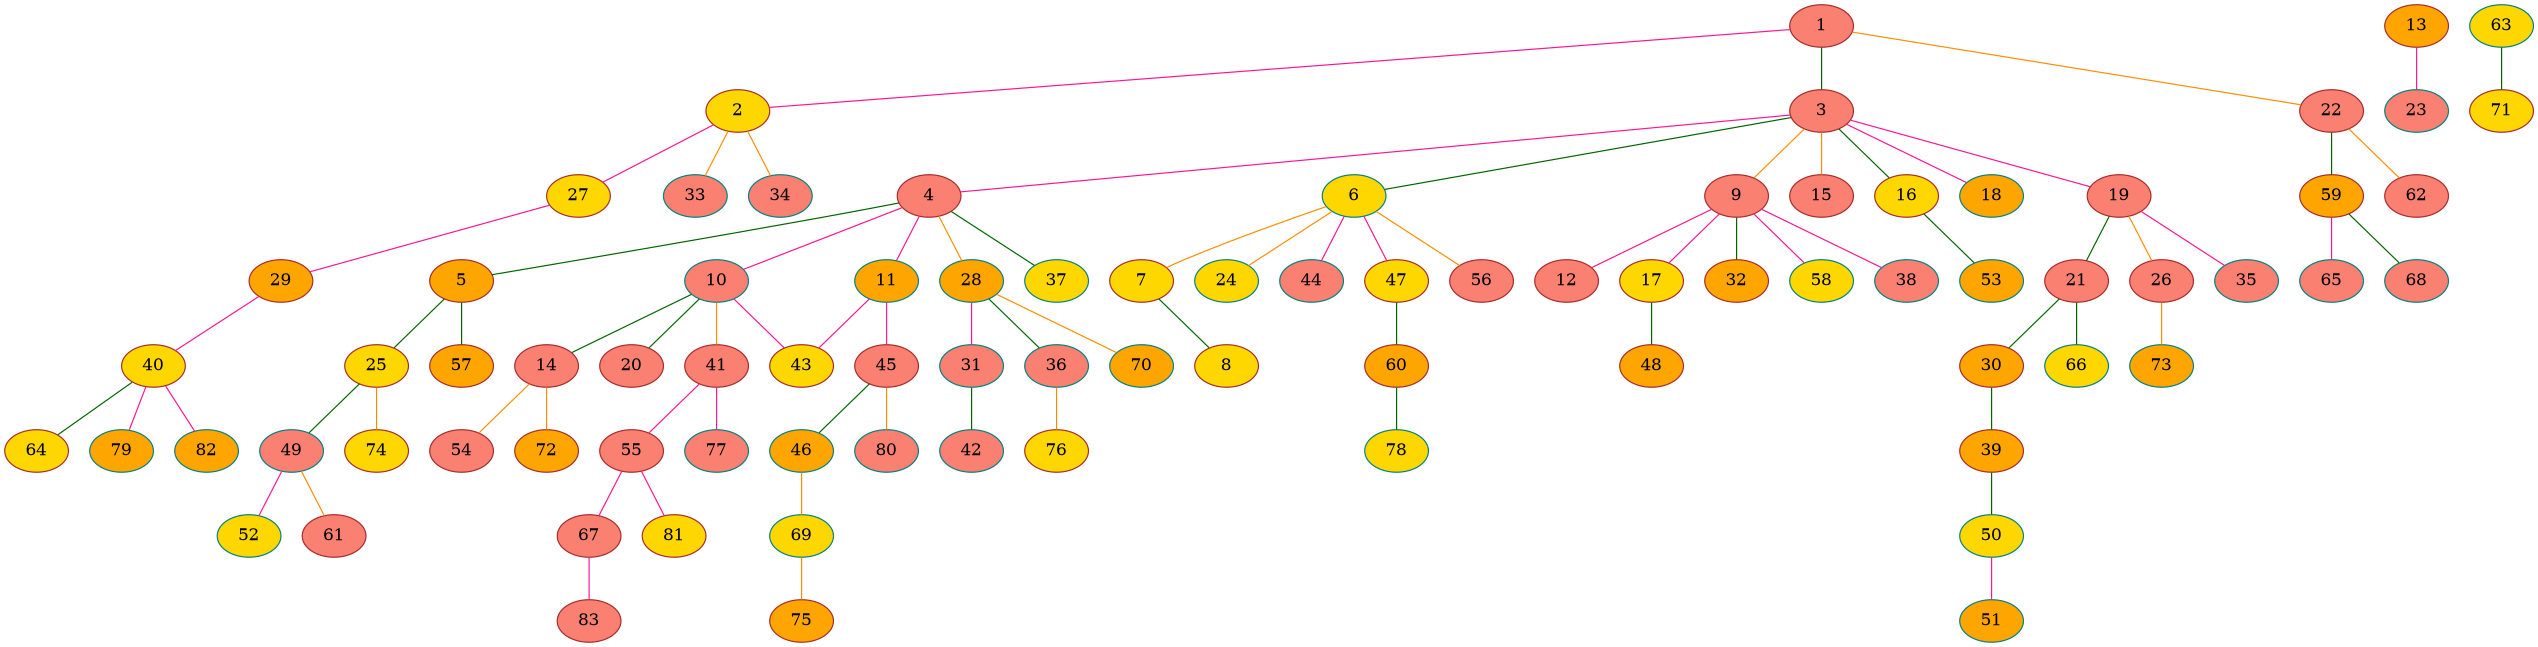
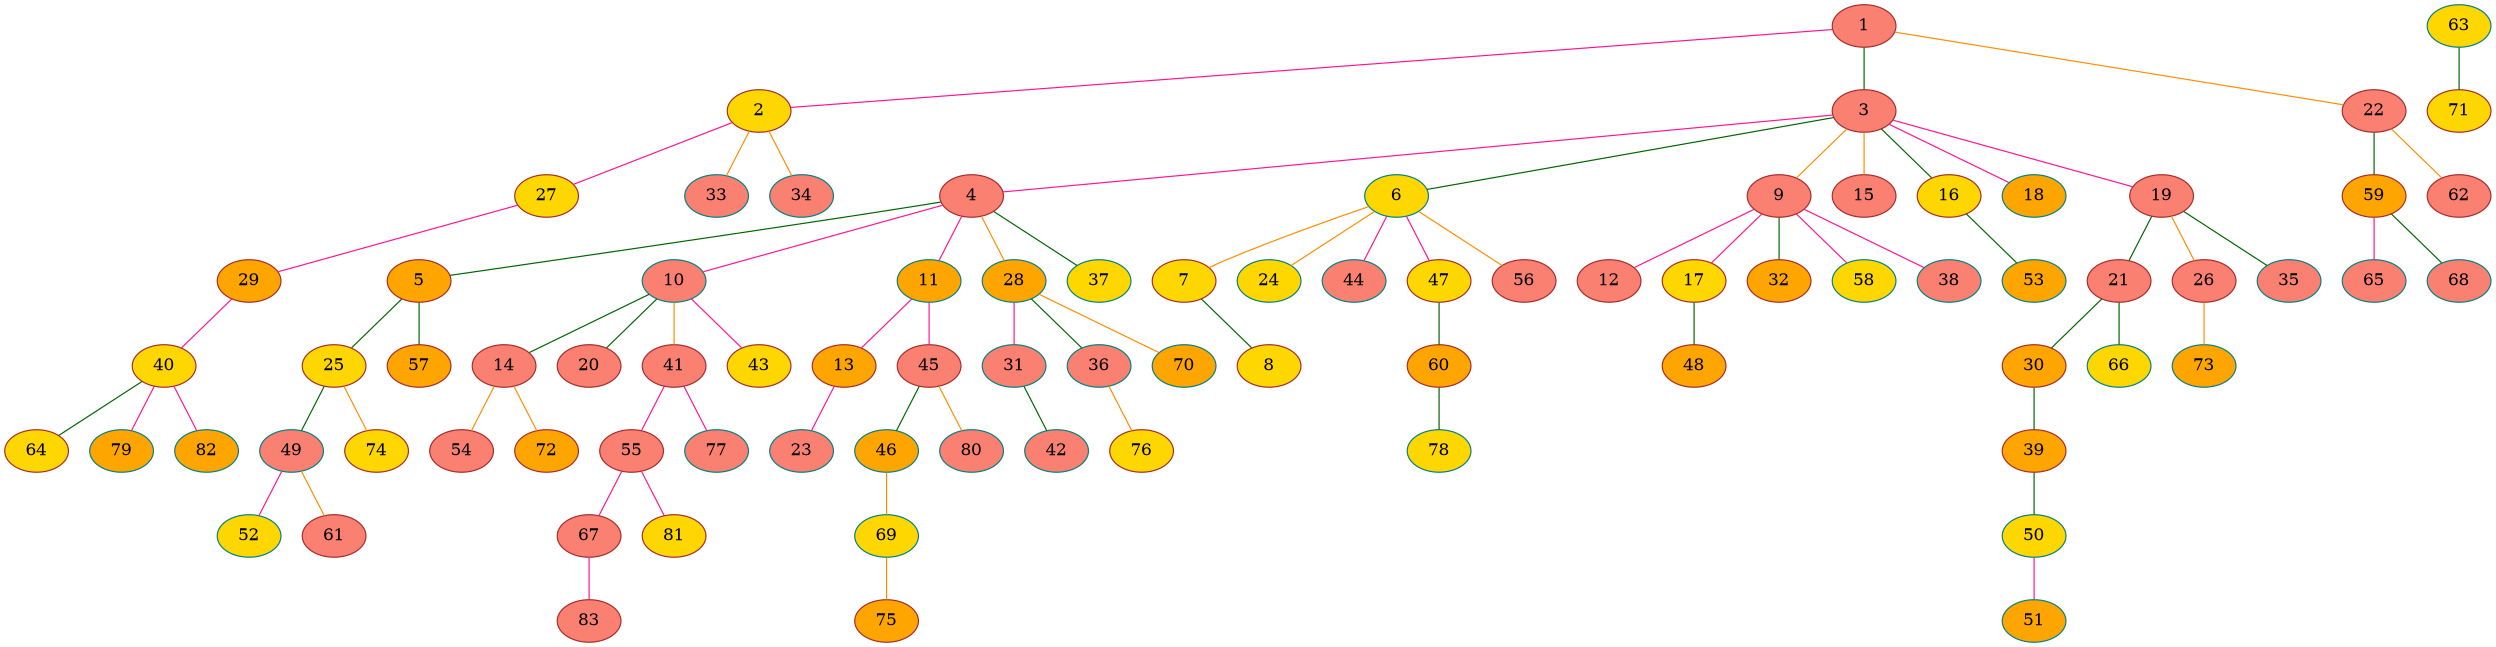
(2183, 239) -> (2225, 239)
(844, 323) -> (887, 323)
